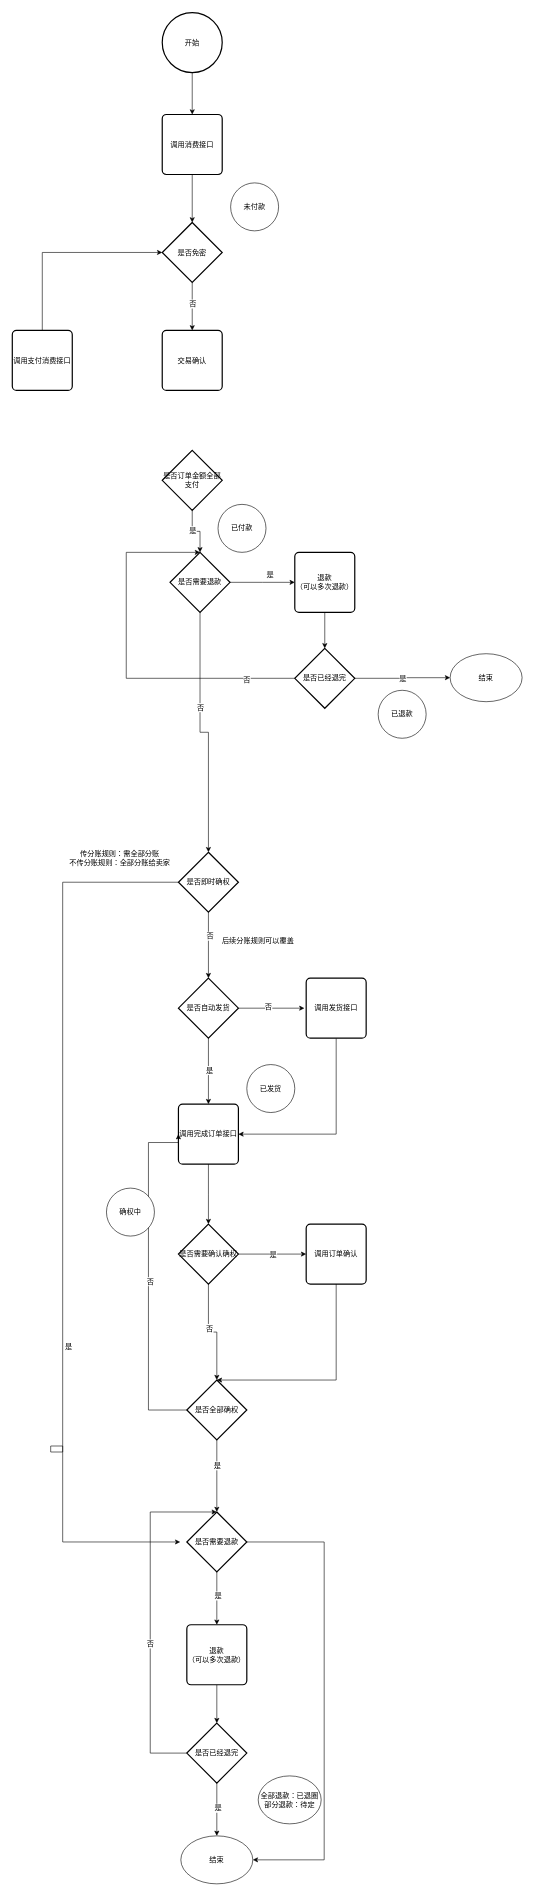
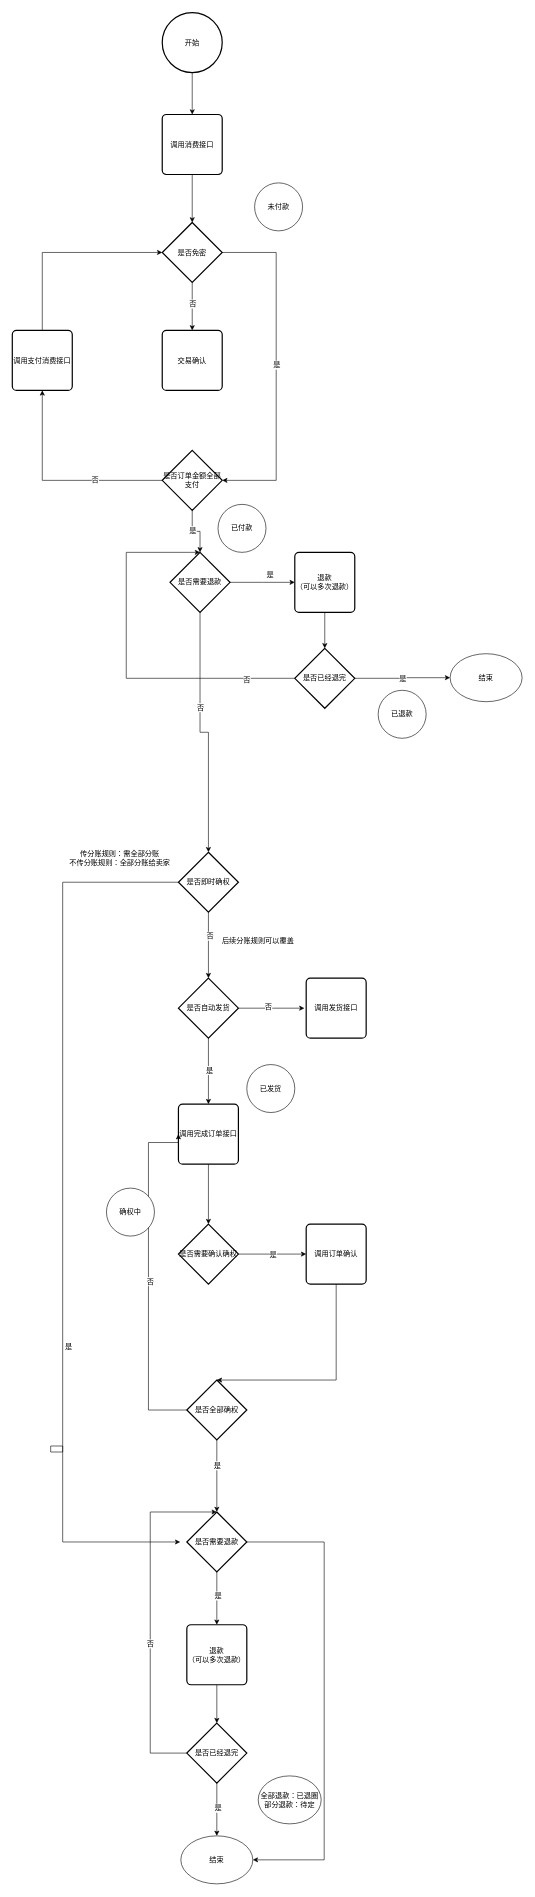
(255, 207) -> (279, 207)
none -> (250, 252)
none -> (101, 480)
(243, 1134) -> none
(209, 1313) -> none
